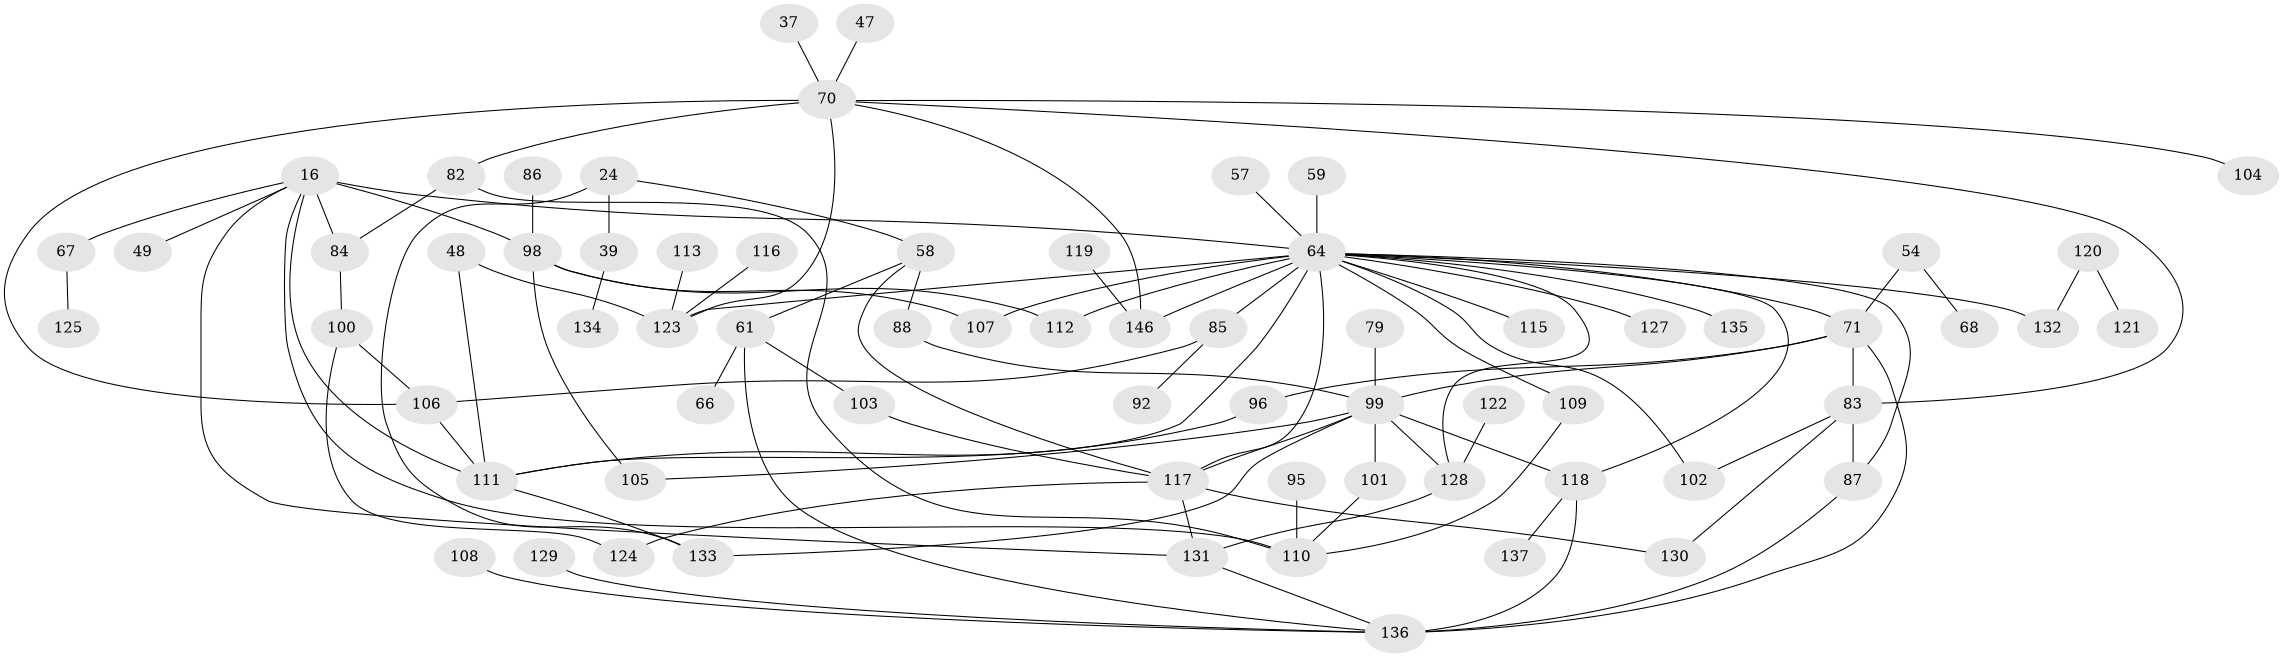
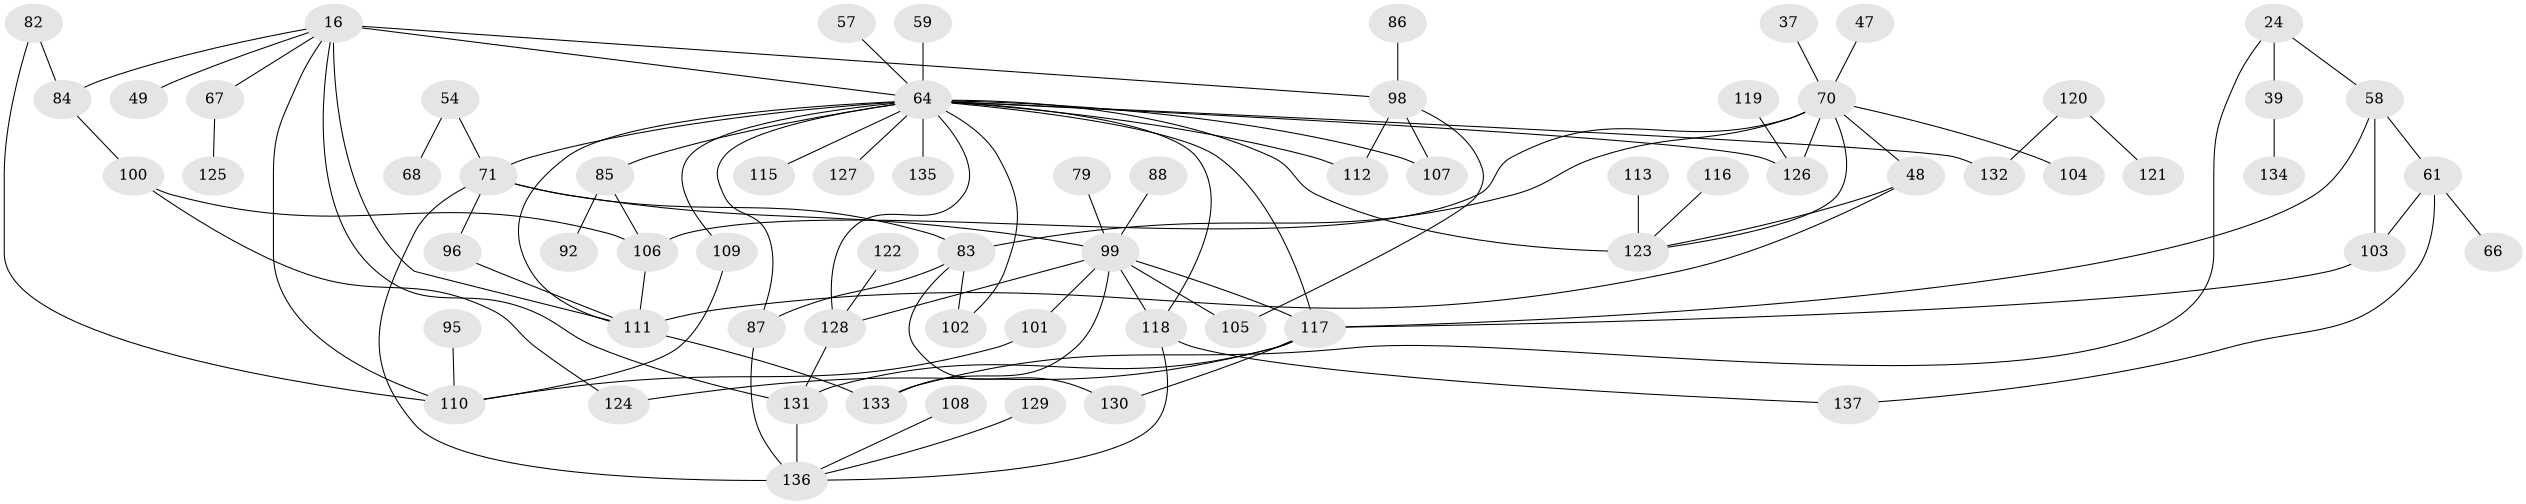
(637, 124) -> (1872, 138)
(917, 283) -> (2375, 176)
(1140, 329) -> (1797, 176)
(990, 577) -> (2196, 356)
